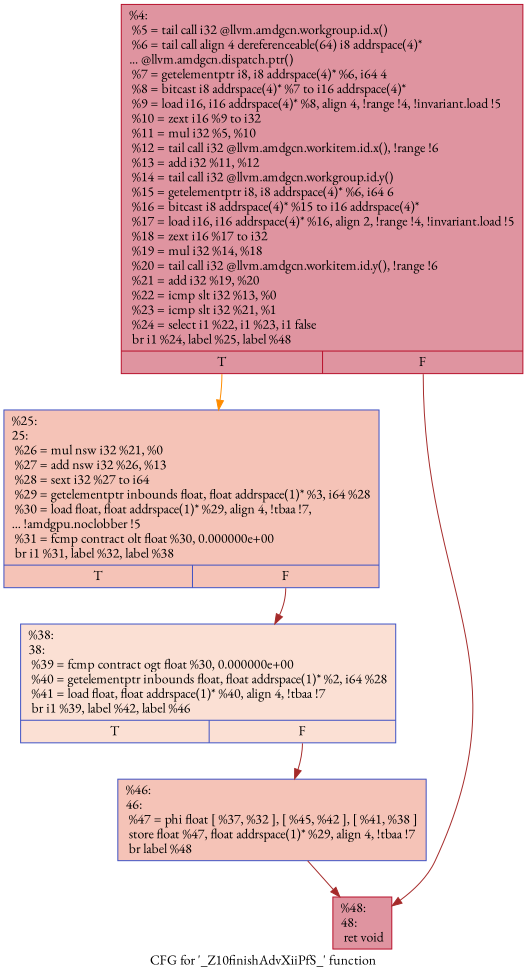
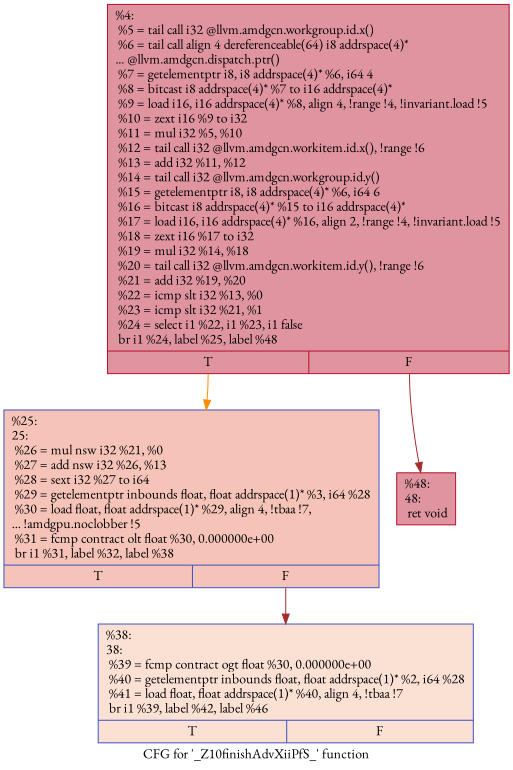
(272, 820) -> none
